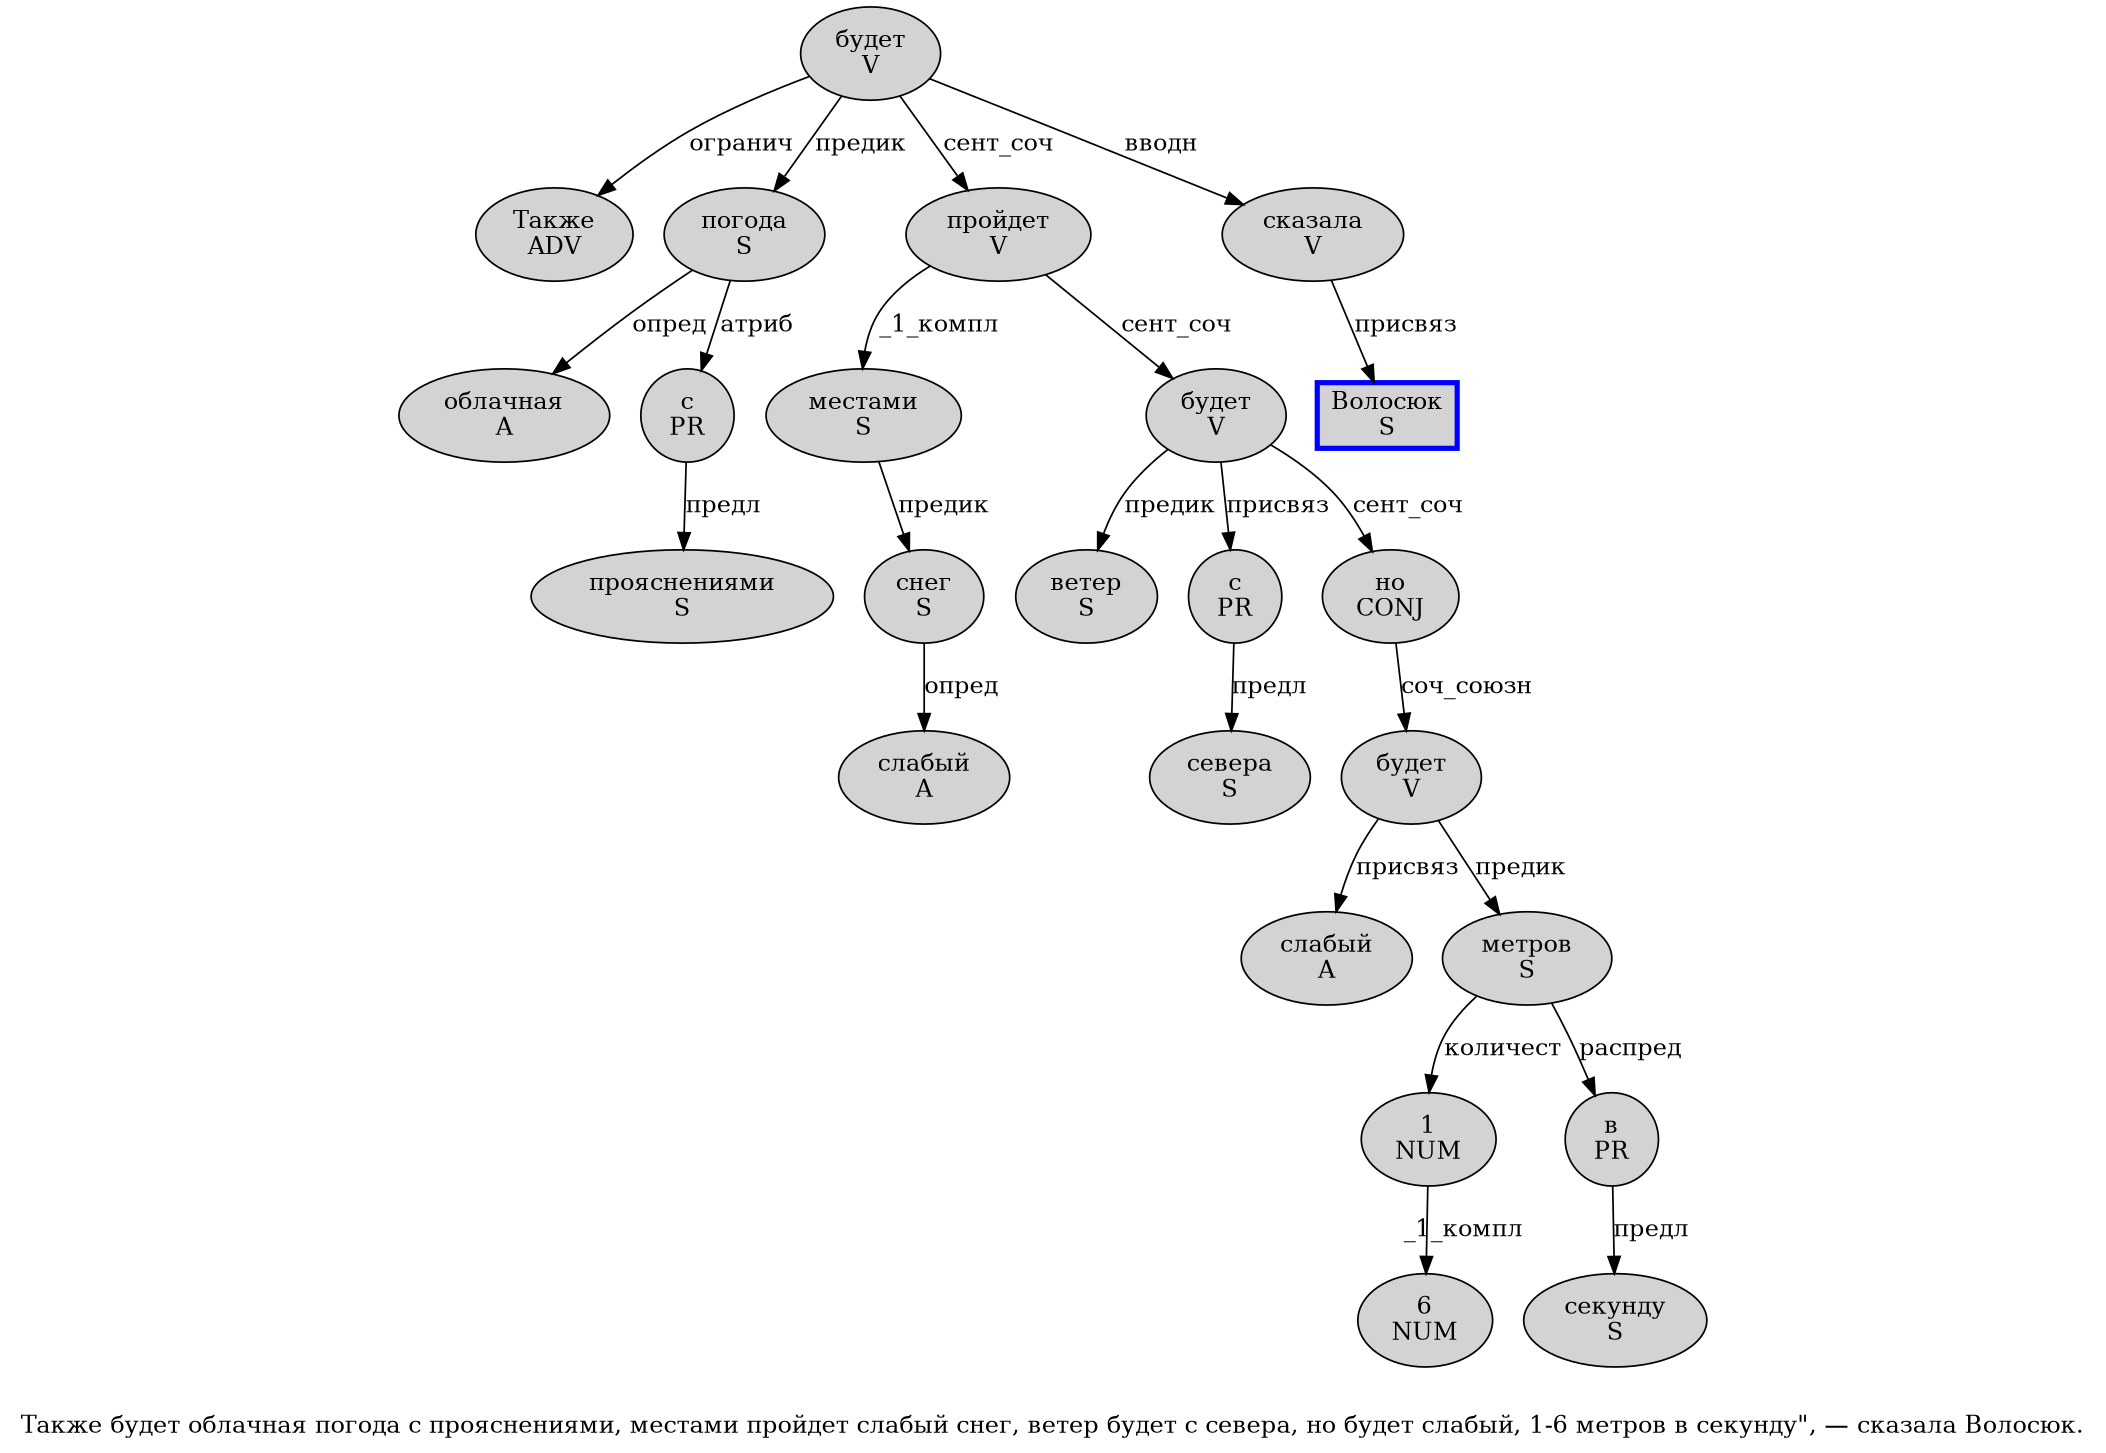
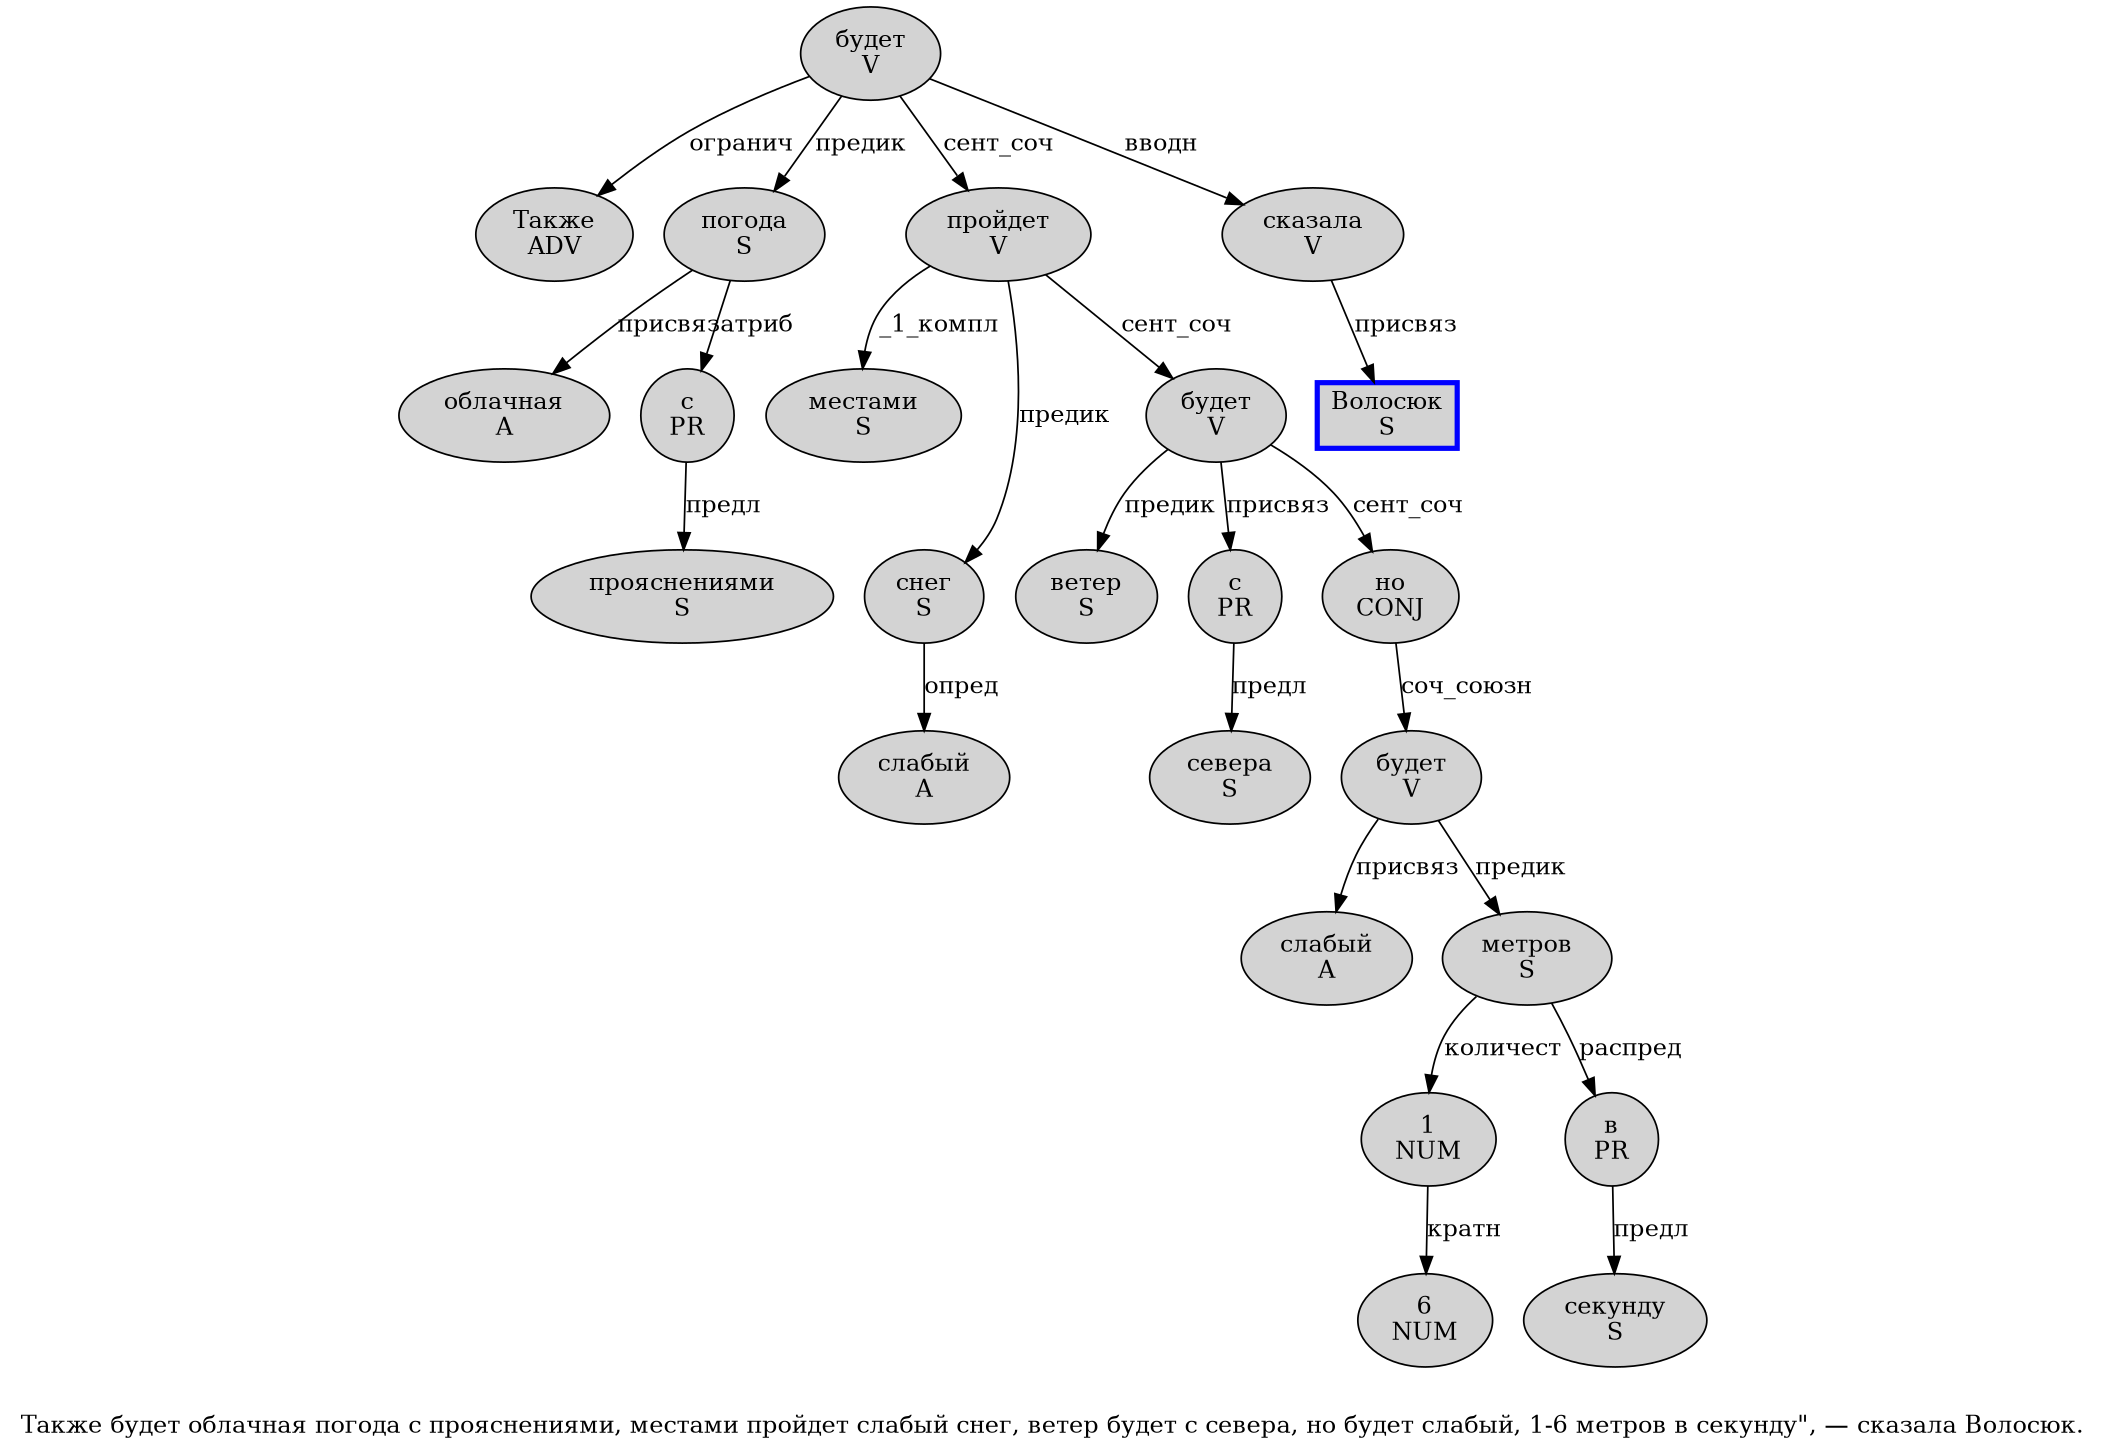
(669, 325) -> (669, 325)
(891, 498) -> (1018, 419)
(1464, 1230) -> (1464, 1230)
